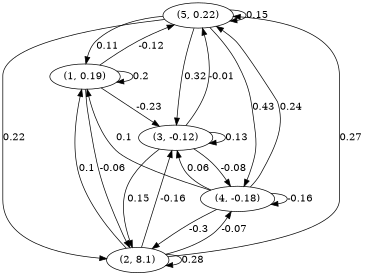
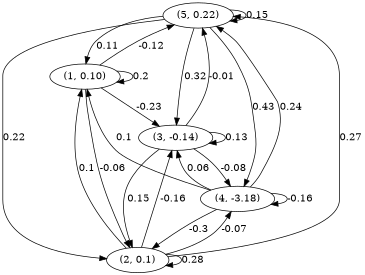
(85, 77) -> (85, 77)
(176, 138) -> (176, 138)
(238, 199) -> (238, 199)
(138, 260) -> (138, 260)
